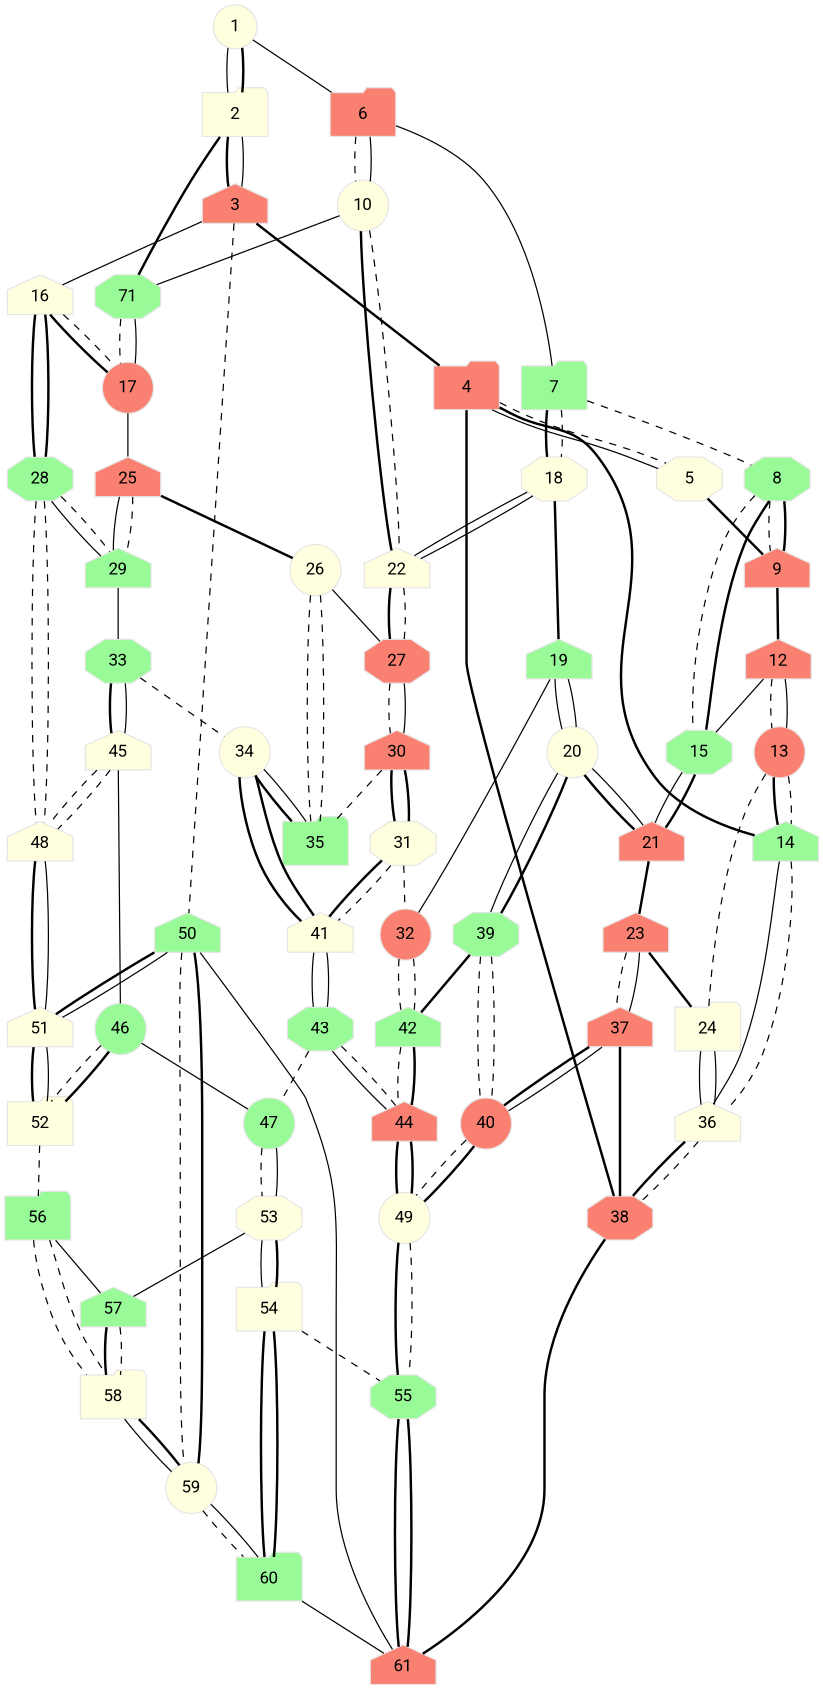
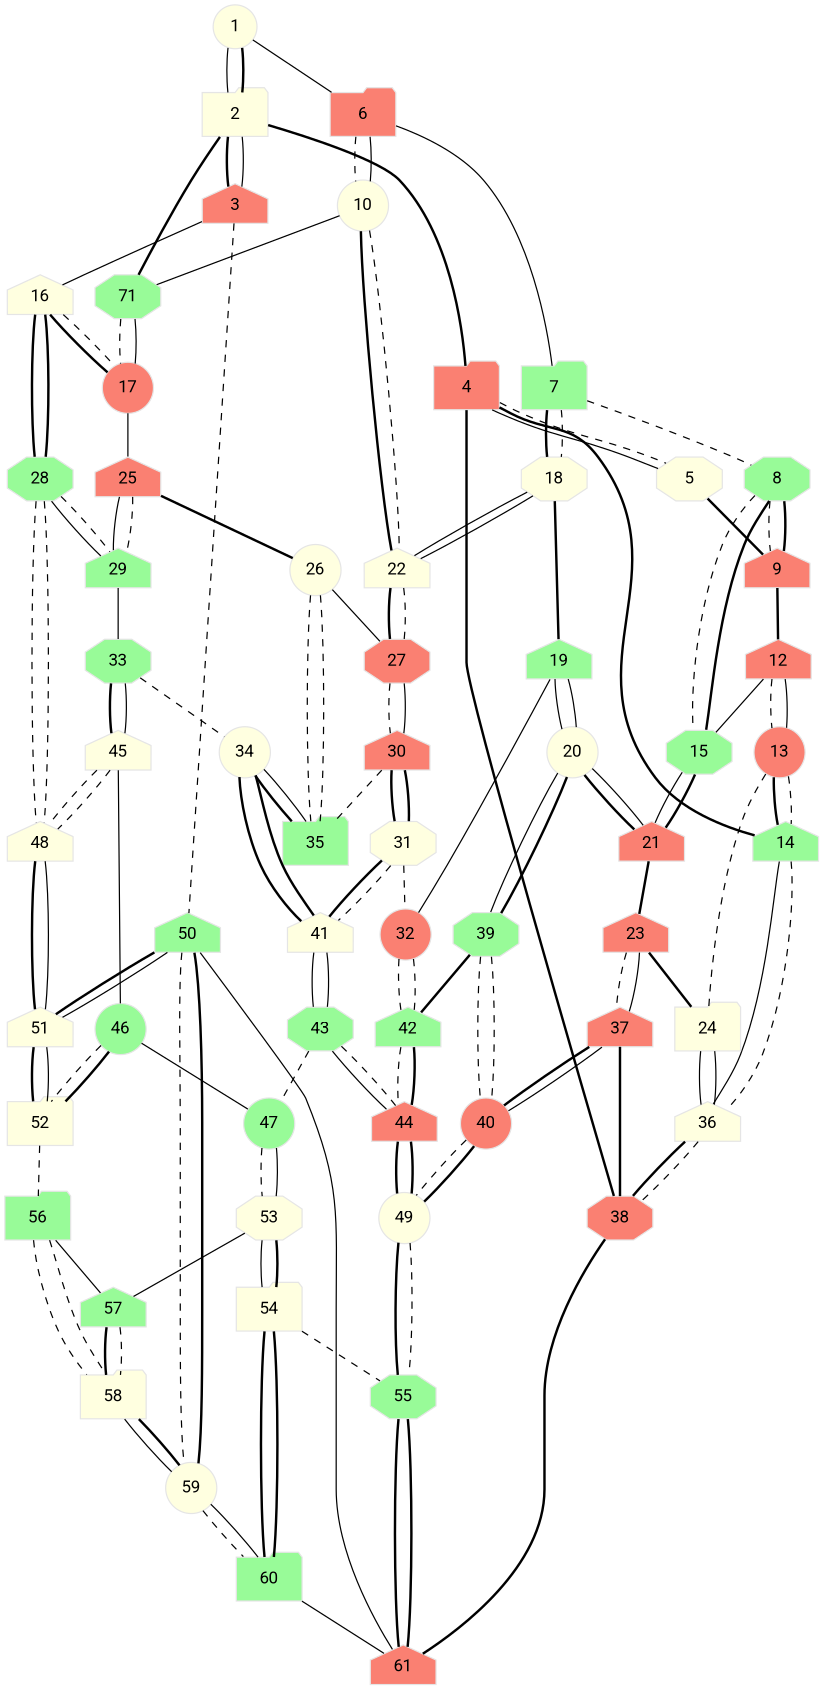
(348, 295) -> (417, 203)
